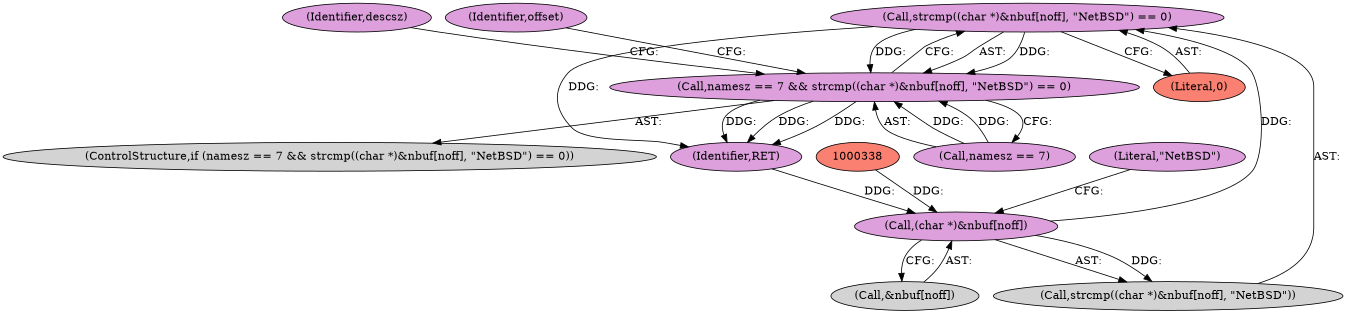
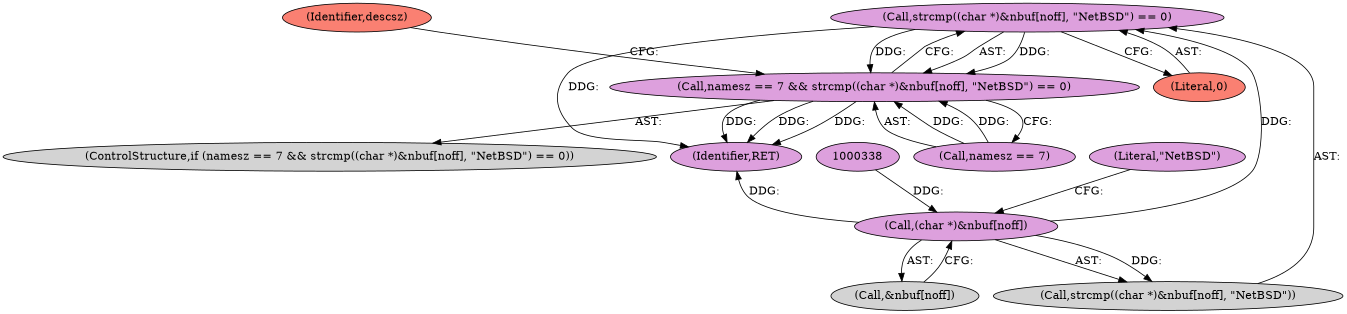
(357, 18) -> (357, 18)
(516, 18) -> none
(858, 157) -> (858, 157)
(839, 190) -> (792, 214)
(922, 261) -> (922, 261)
(961, 261) -> (961, 261)
